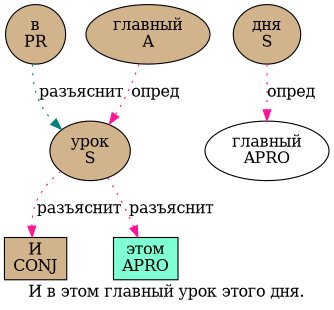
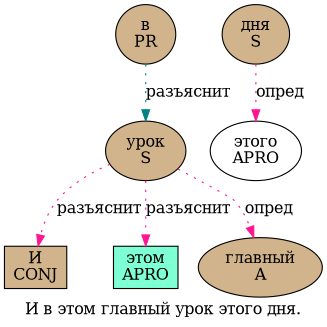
(129, 90) -> (220, 192)
(267, 151) -> (256, 151)
